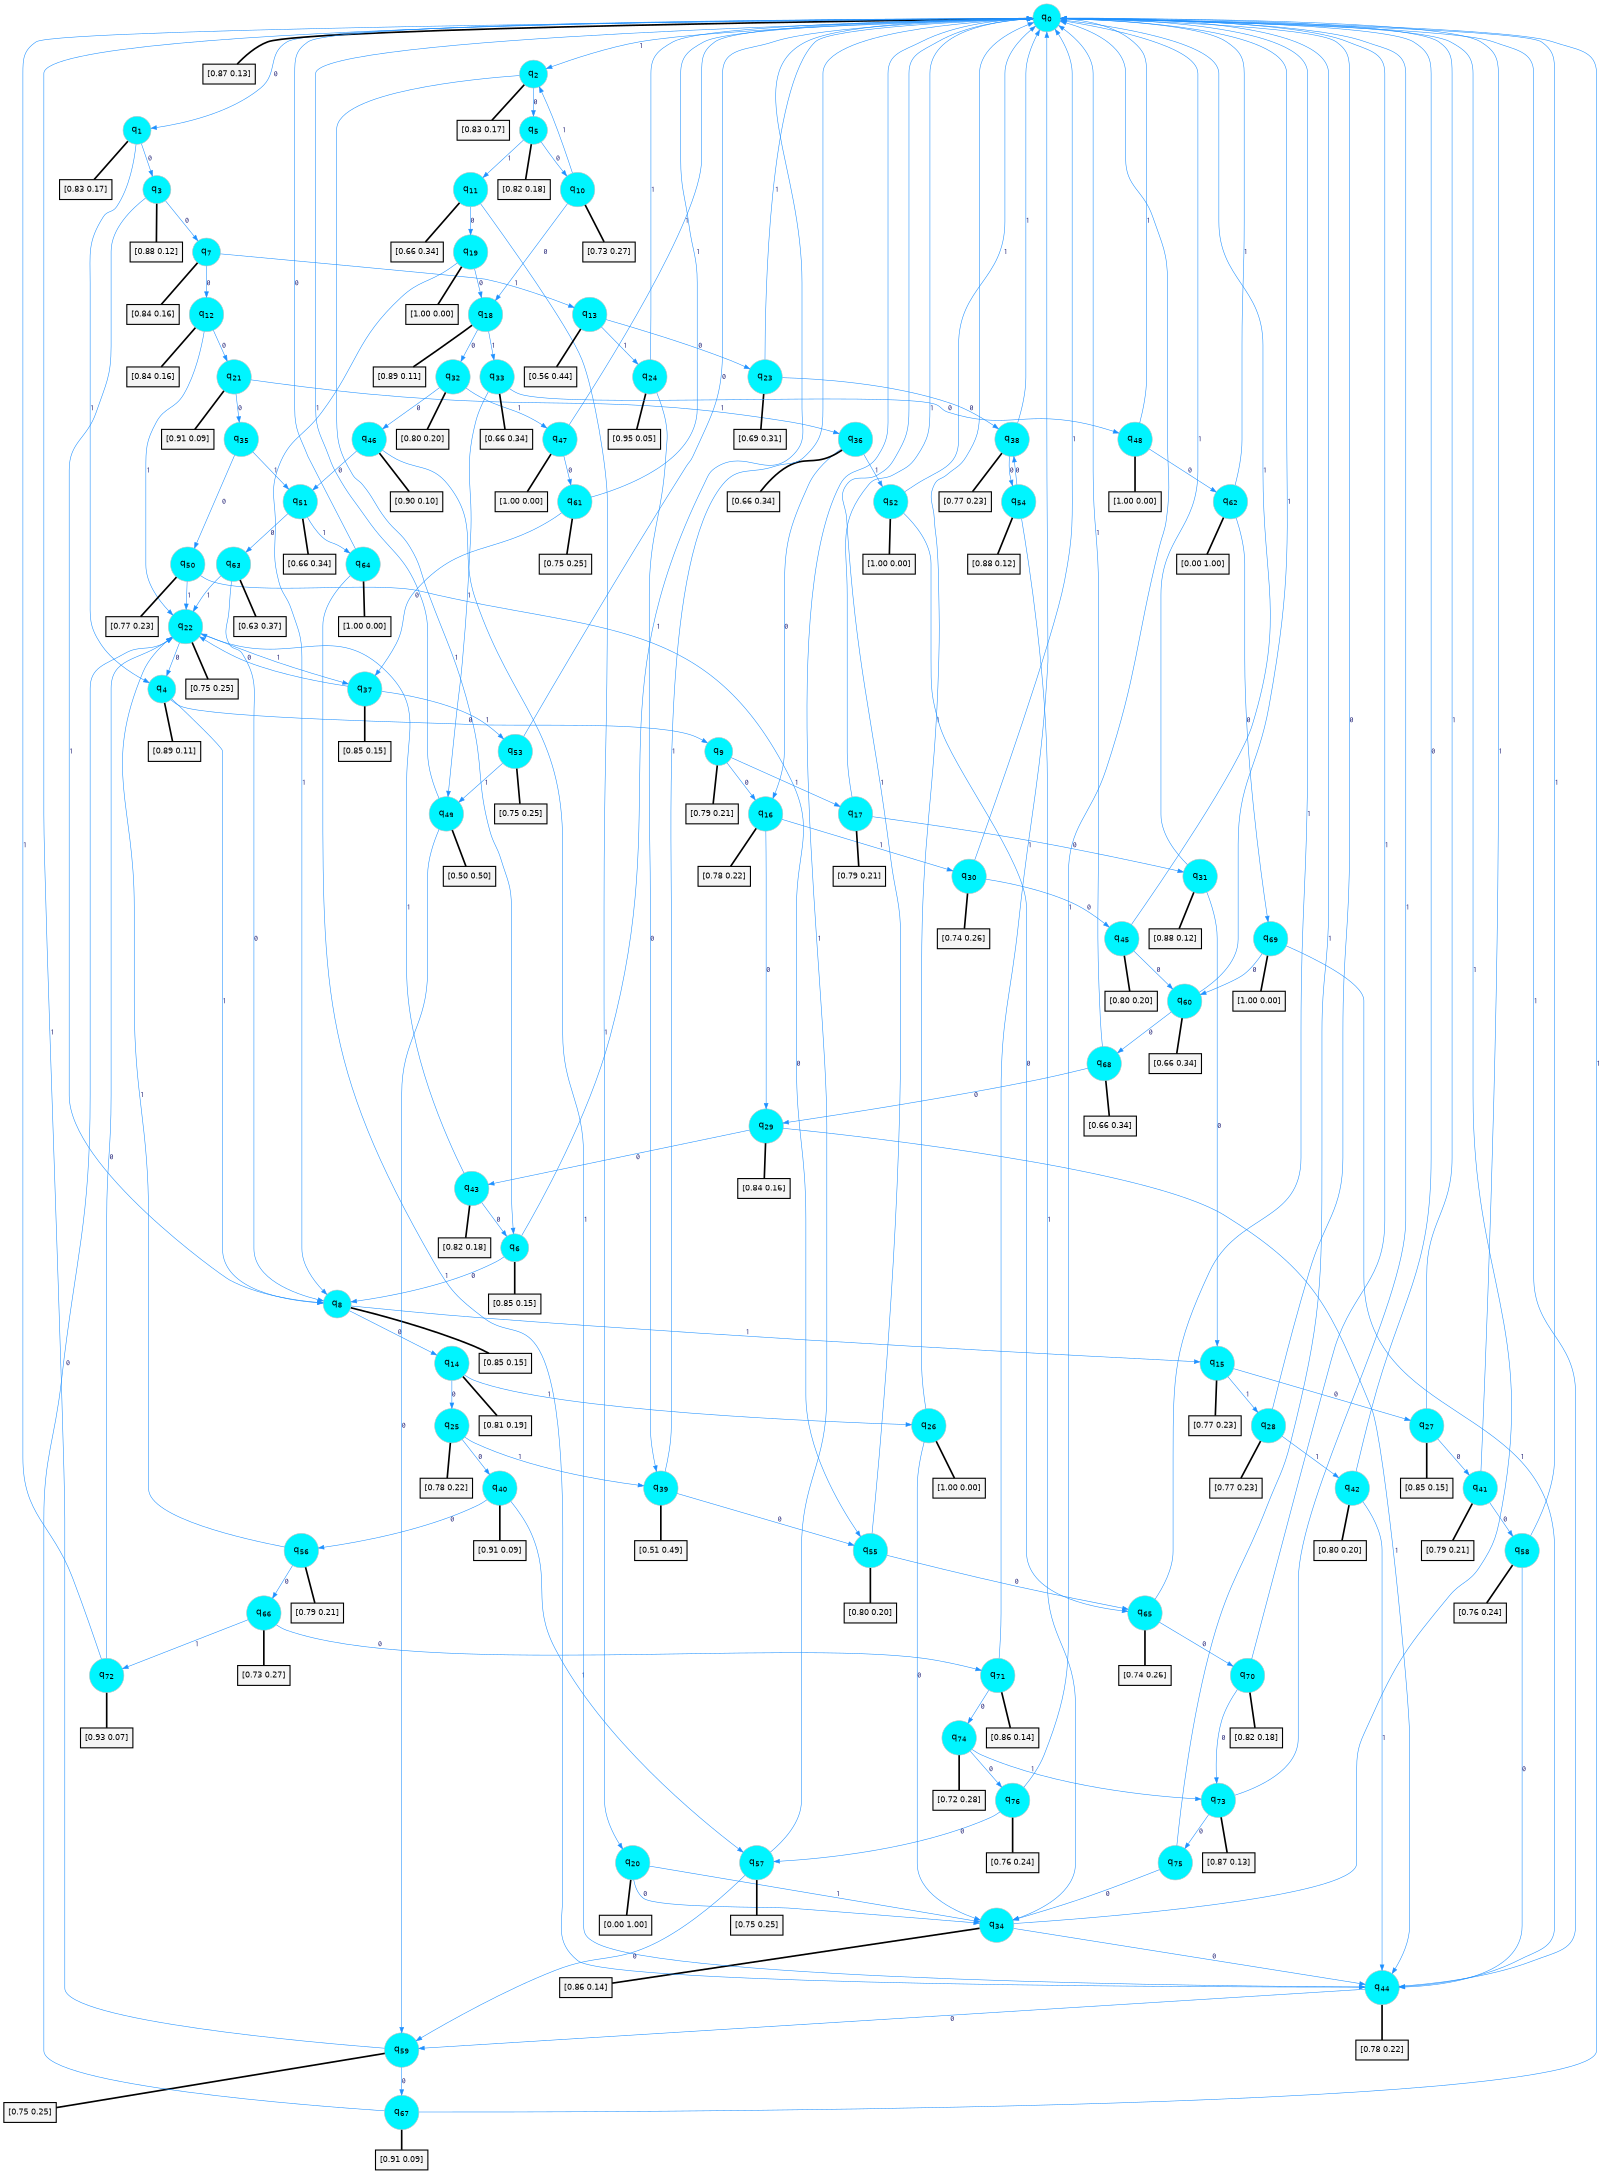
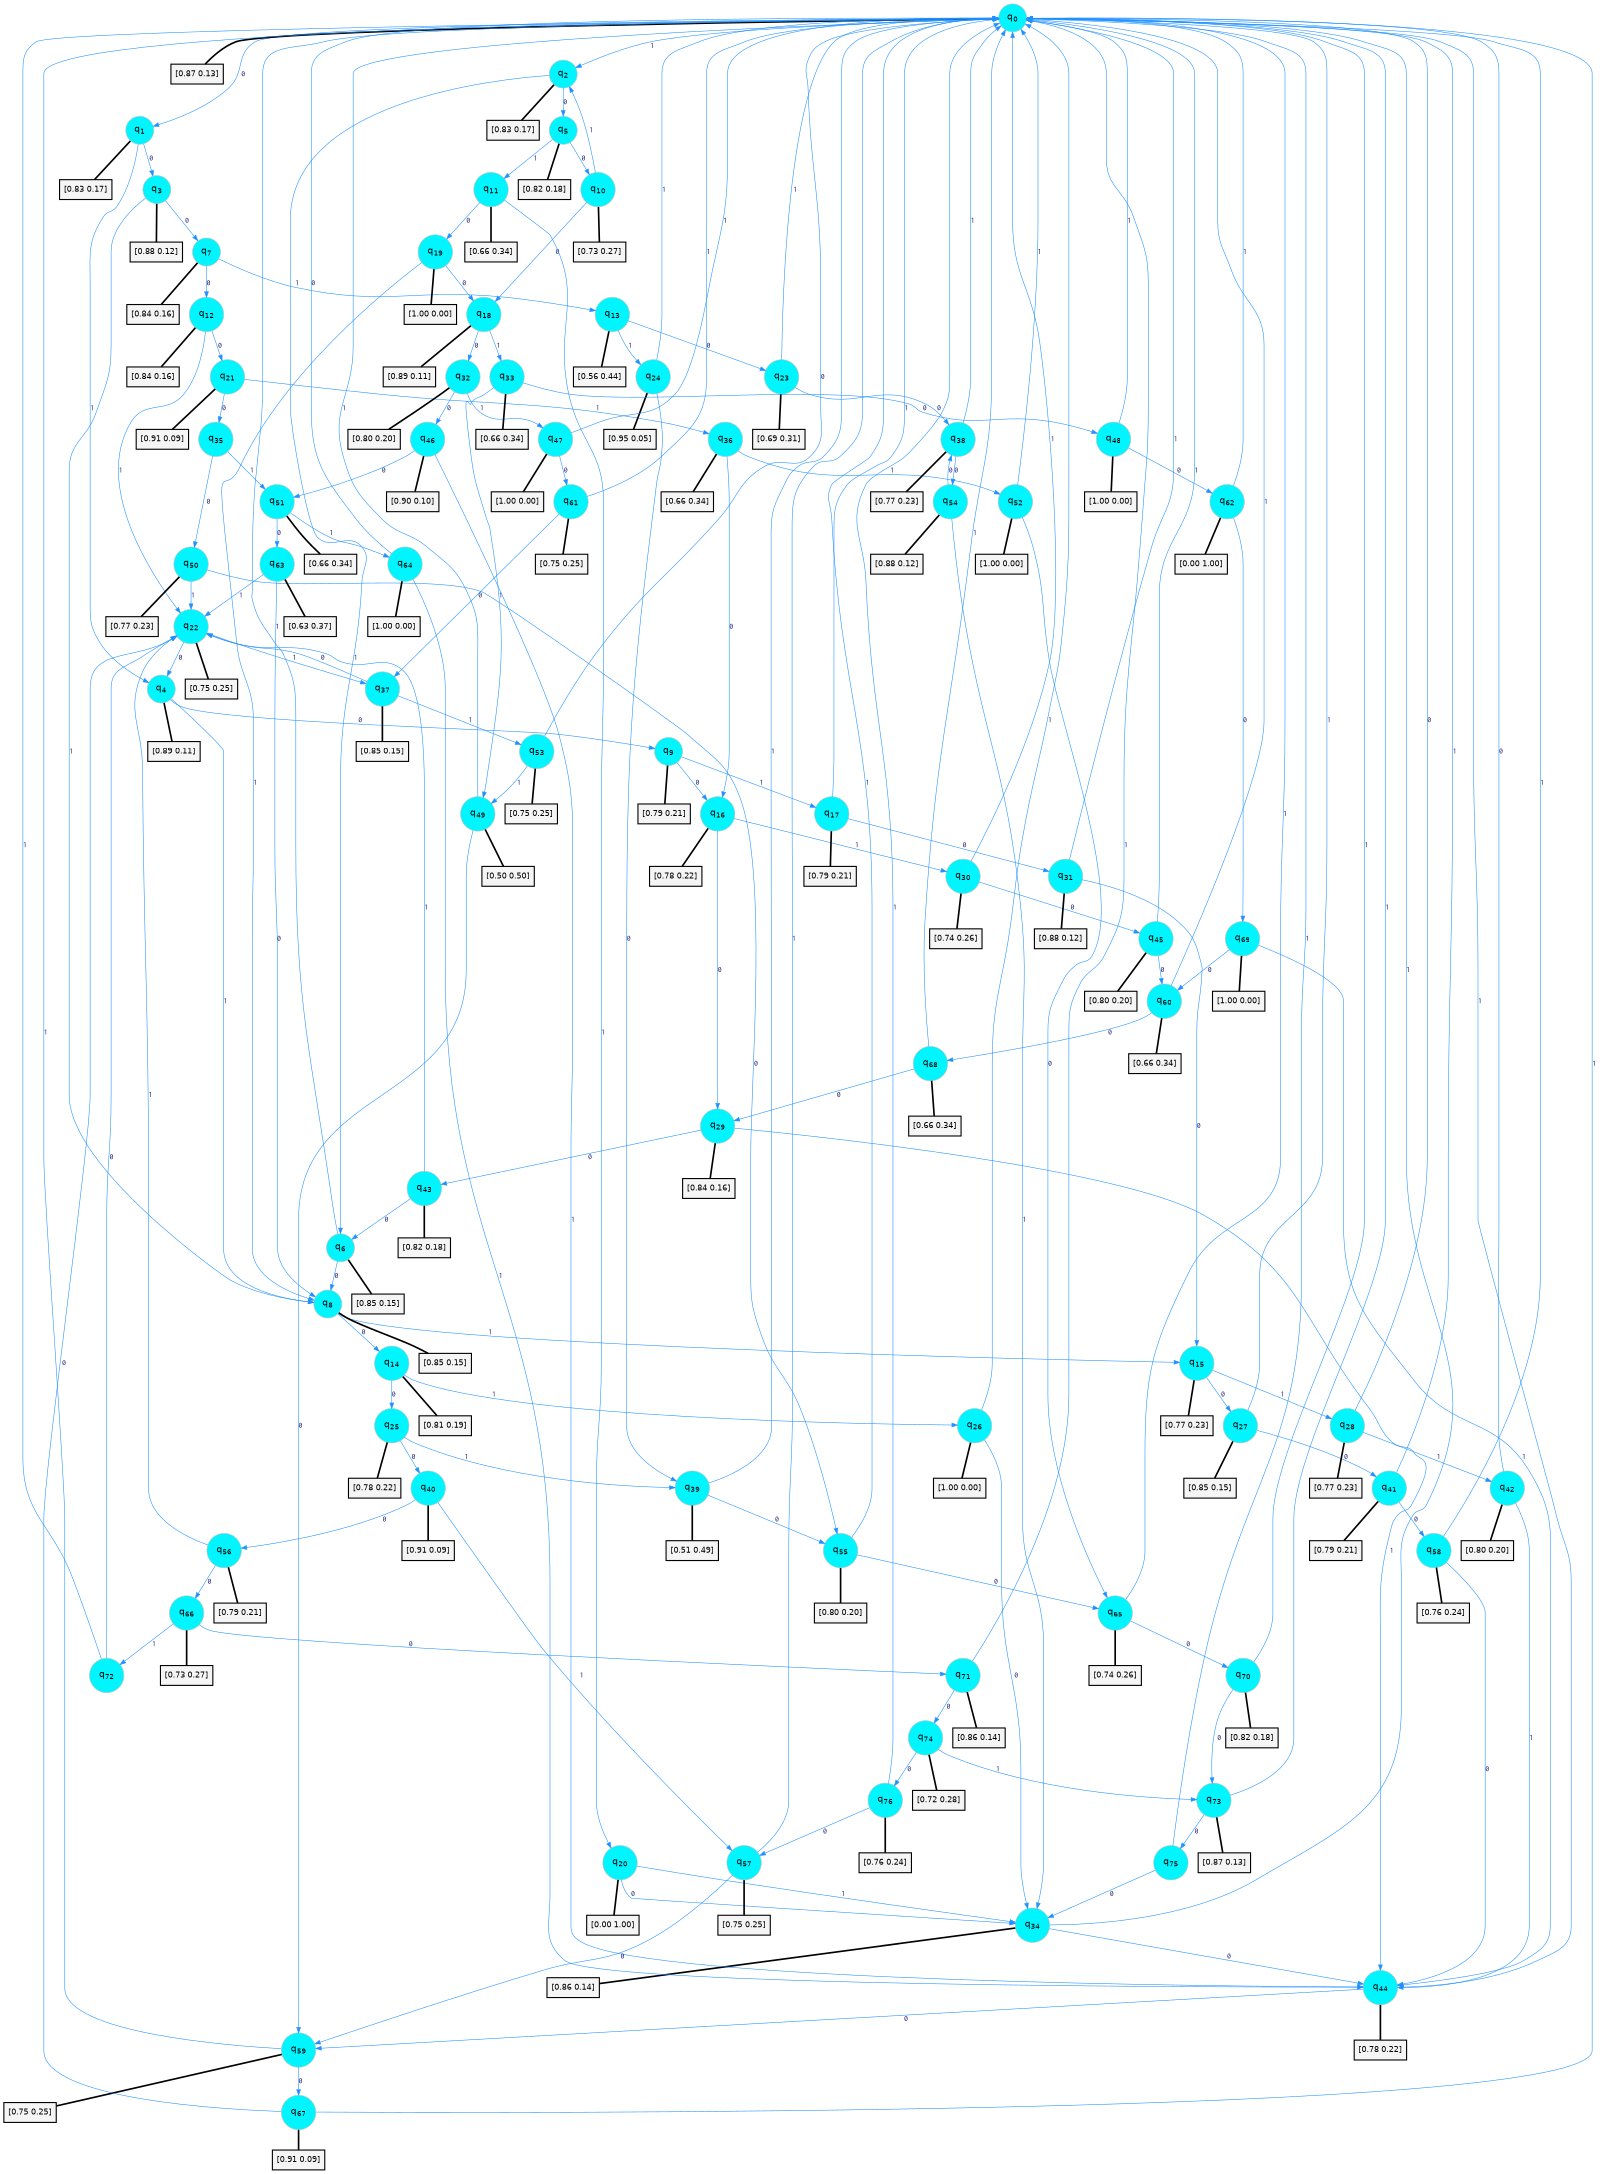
(107, 1738) -> none
